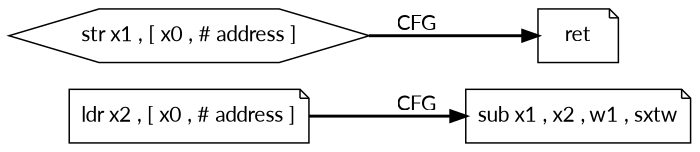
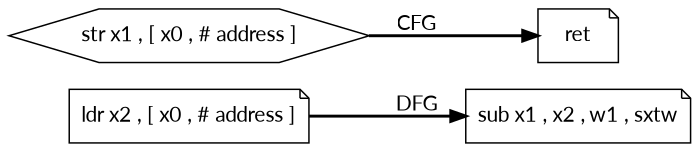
(417, 105) -> (417, 105)
